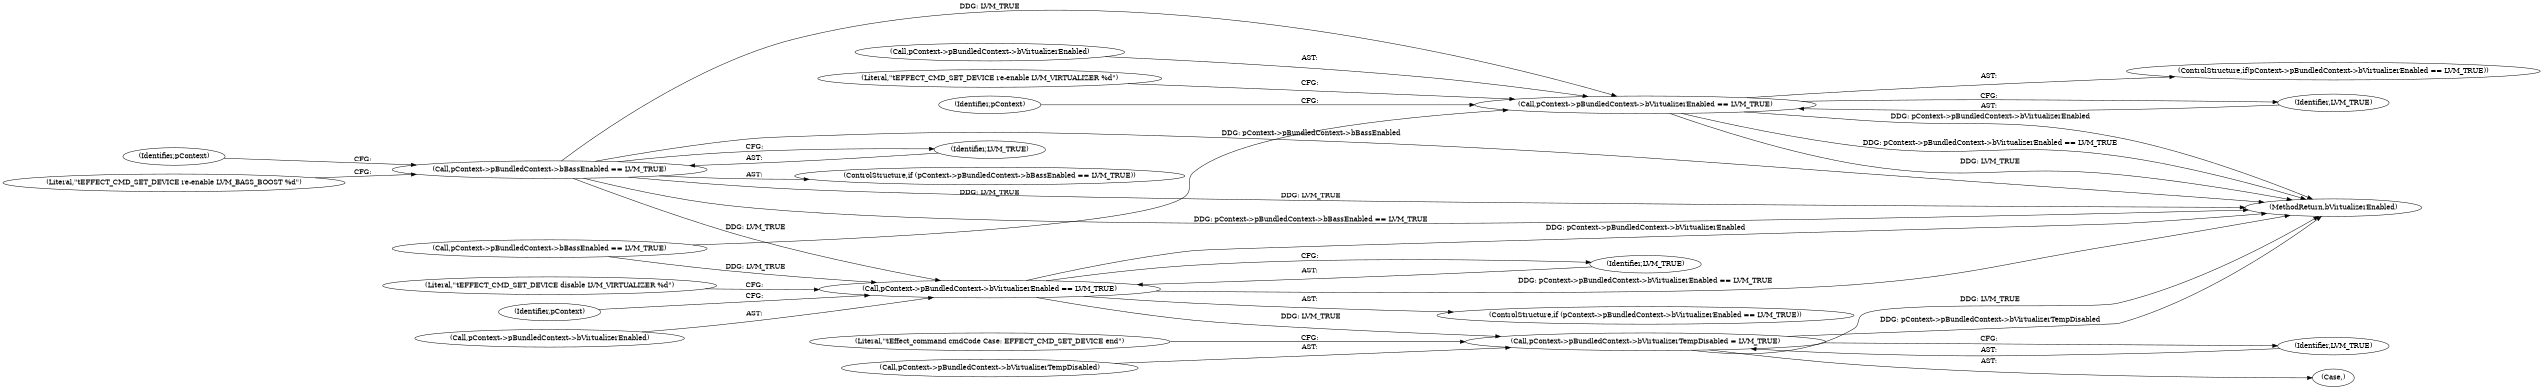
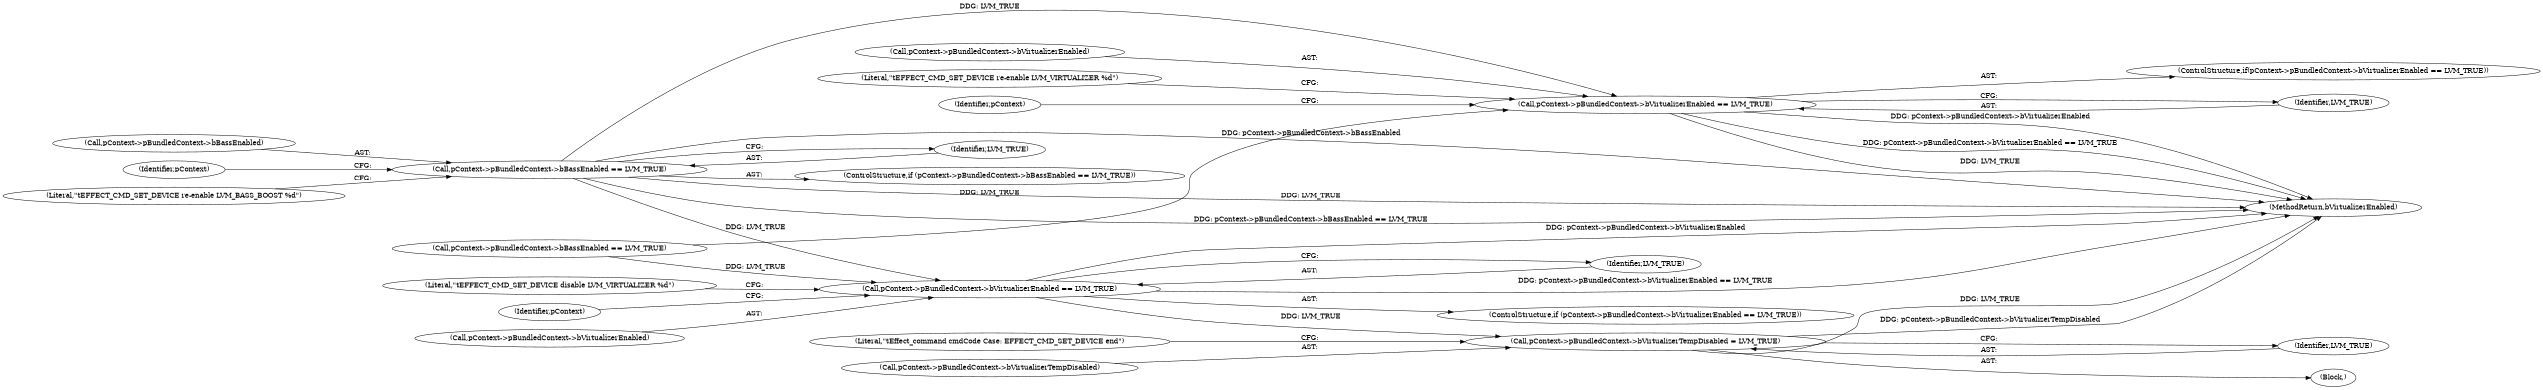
none -> (174, 143)
(2333, 378) -> (2333, 378)
